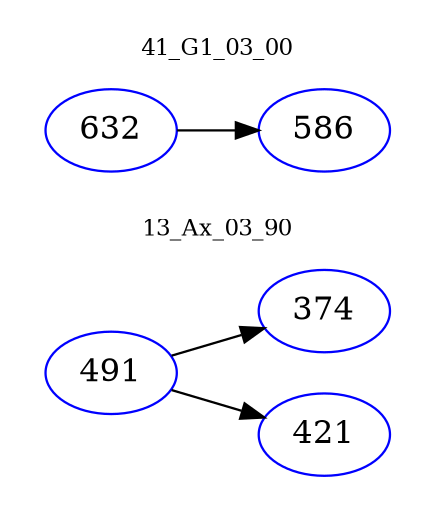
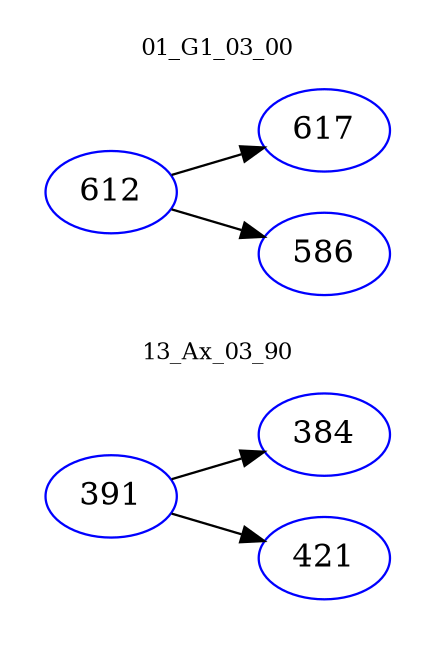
(218, 49) -> (218, 49)
(111, 130) -> (111, 192)
none -> (324, 130)
(324, 311) -> (324, 435)
(111, 373) -> (111, 496)
